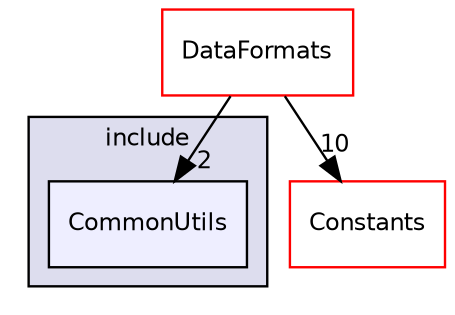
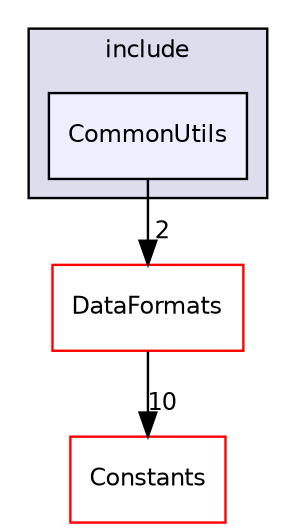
(207, 132) -> (148, 213)
